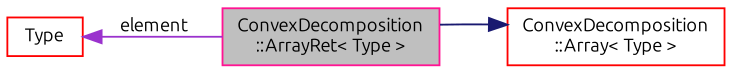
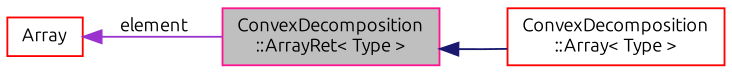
(464, 24) -> (483, 49)
(45, 37) -> (45, 37)
